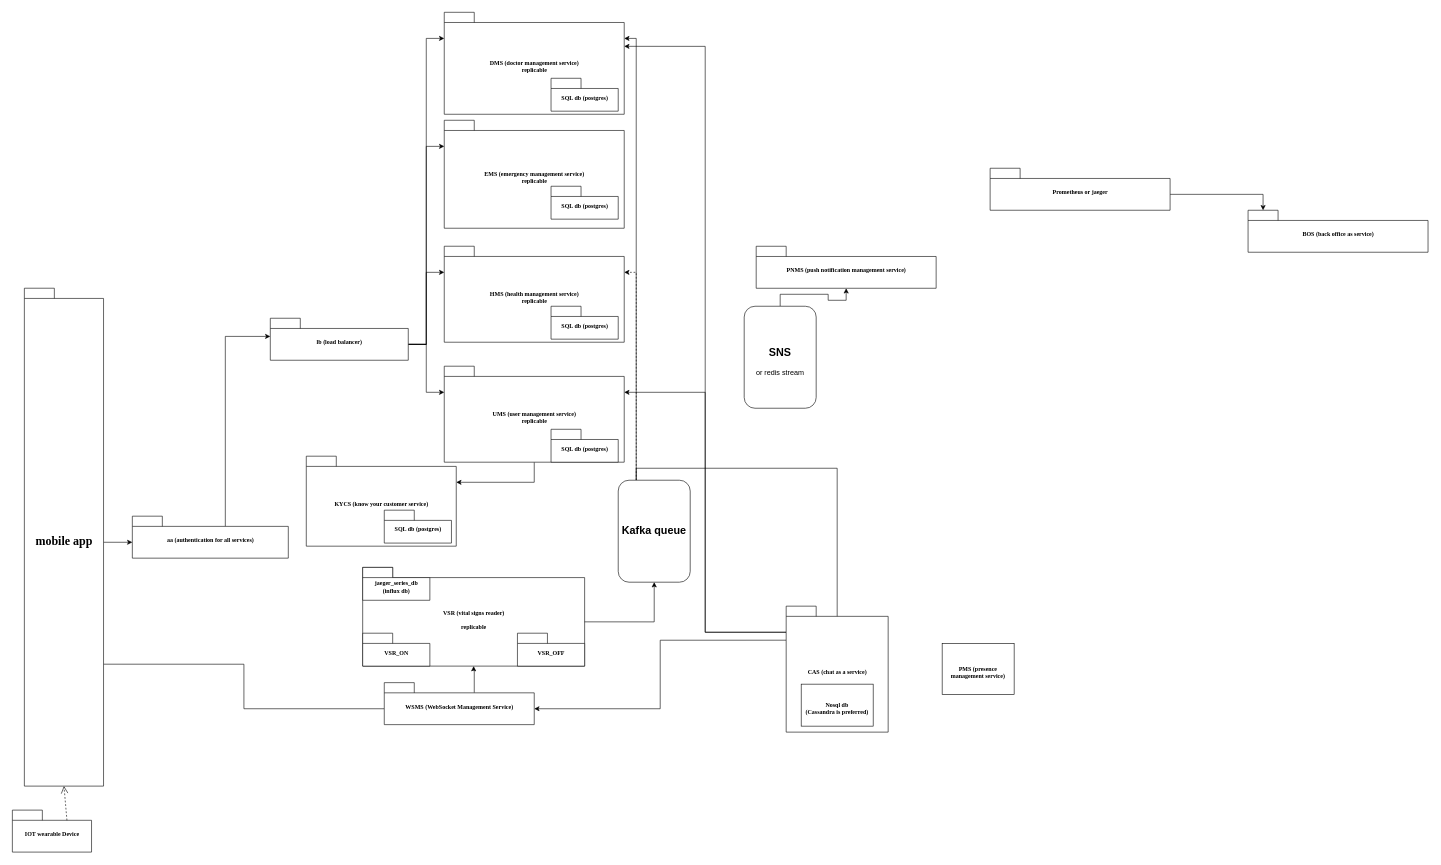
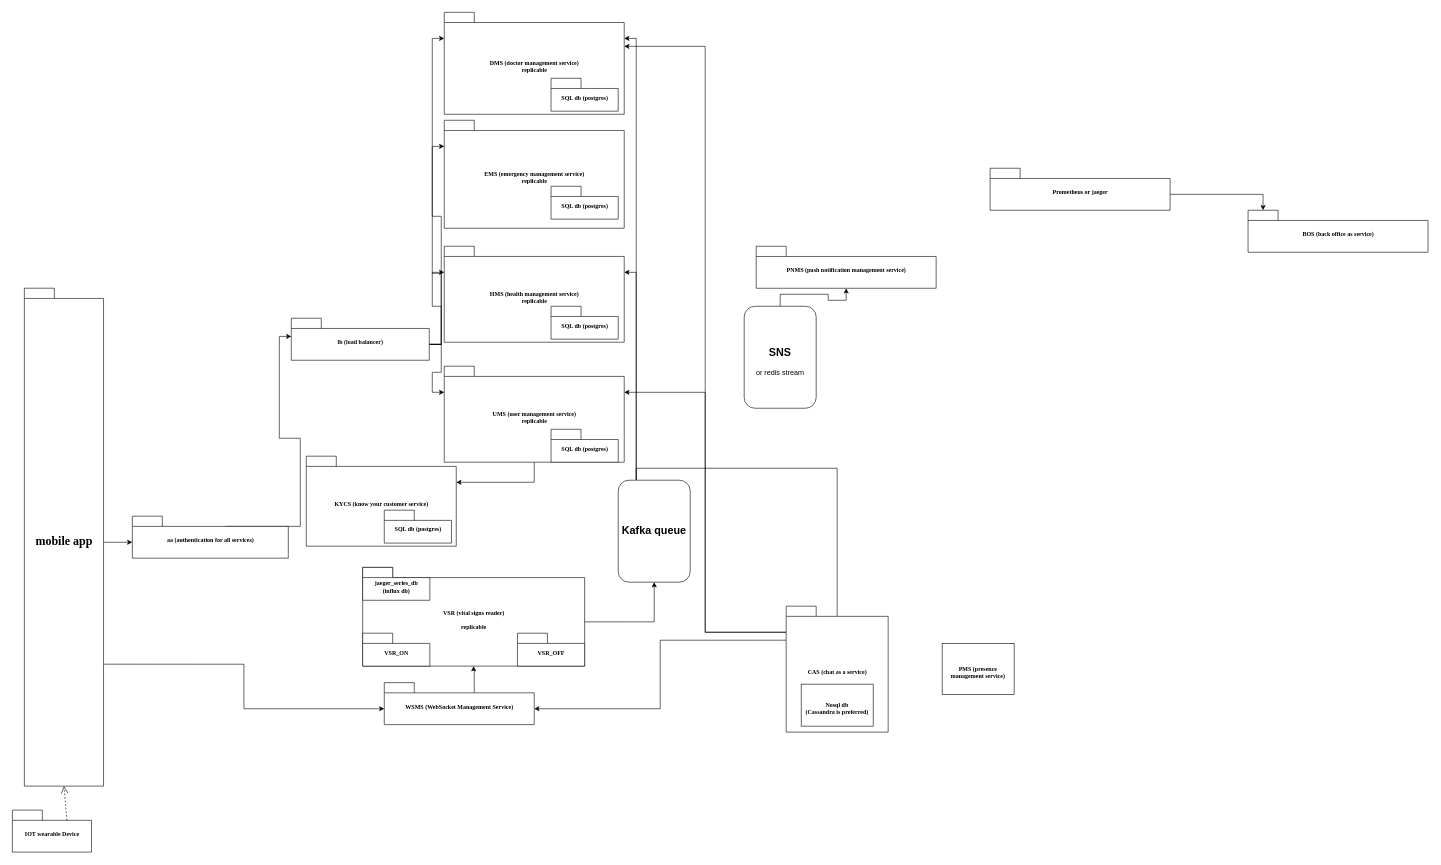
(631, 272) -> (631, 272)
(339, 339) -> (360, 339)
(380, 709) -> (378, 709)
